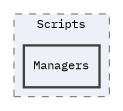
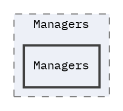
(62, 25) -> (62, 25)
